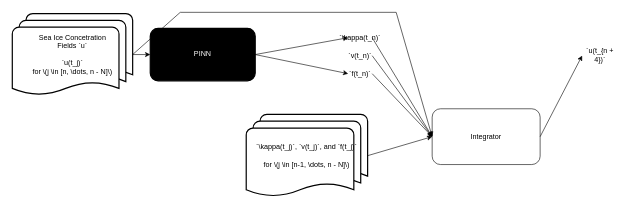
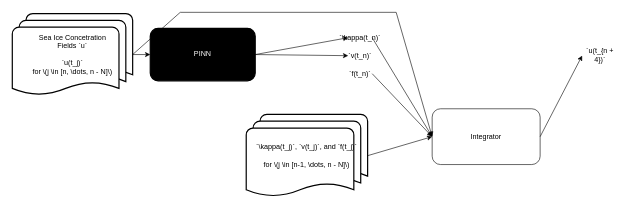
none -> (331, 55)
(302, 64) -> none
(396, 87) -> none
(418, 122) -> (418, 122)
